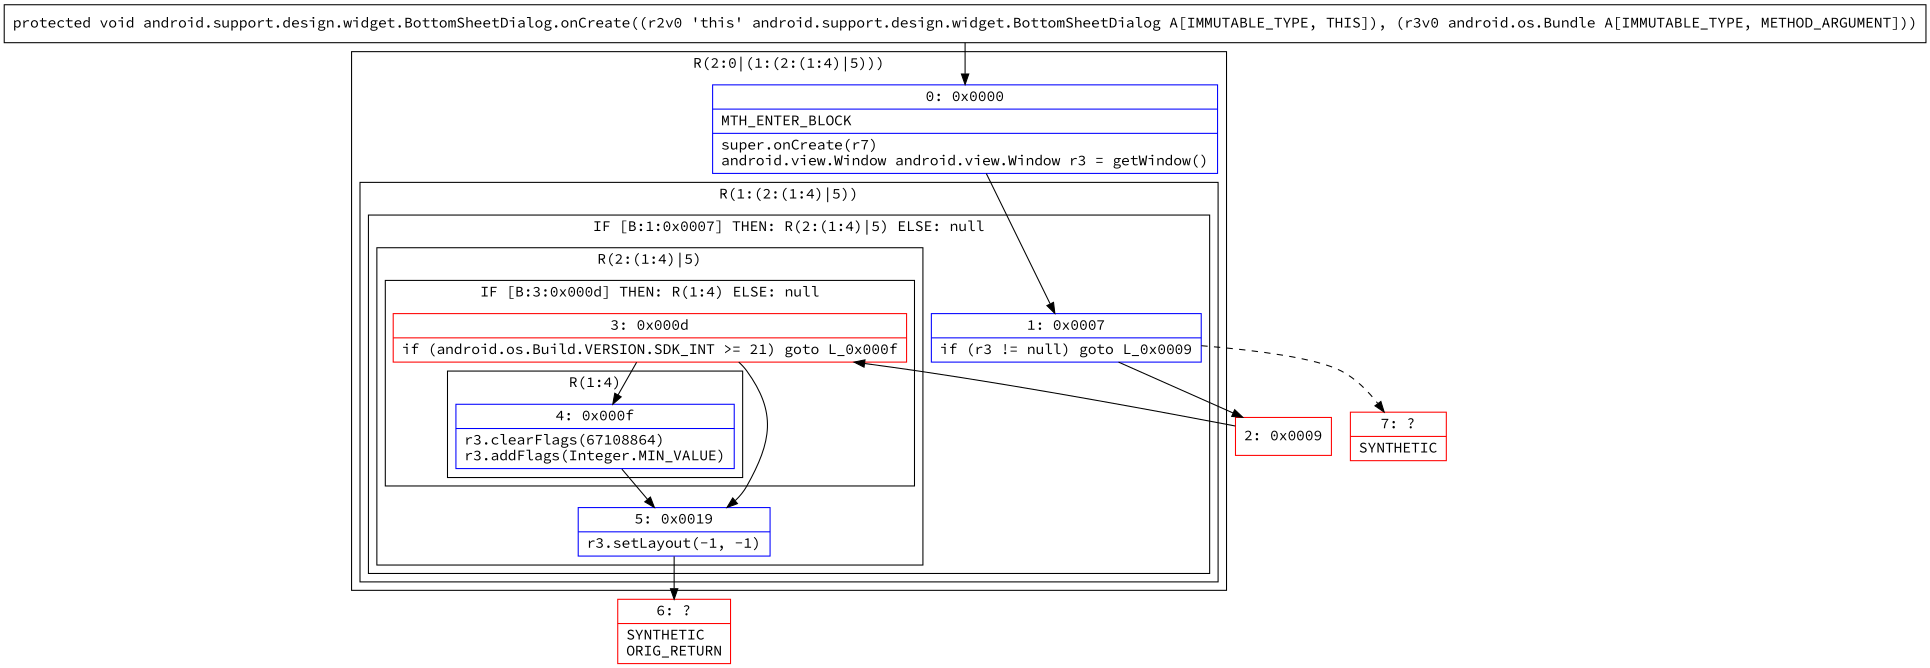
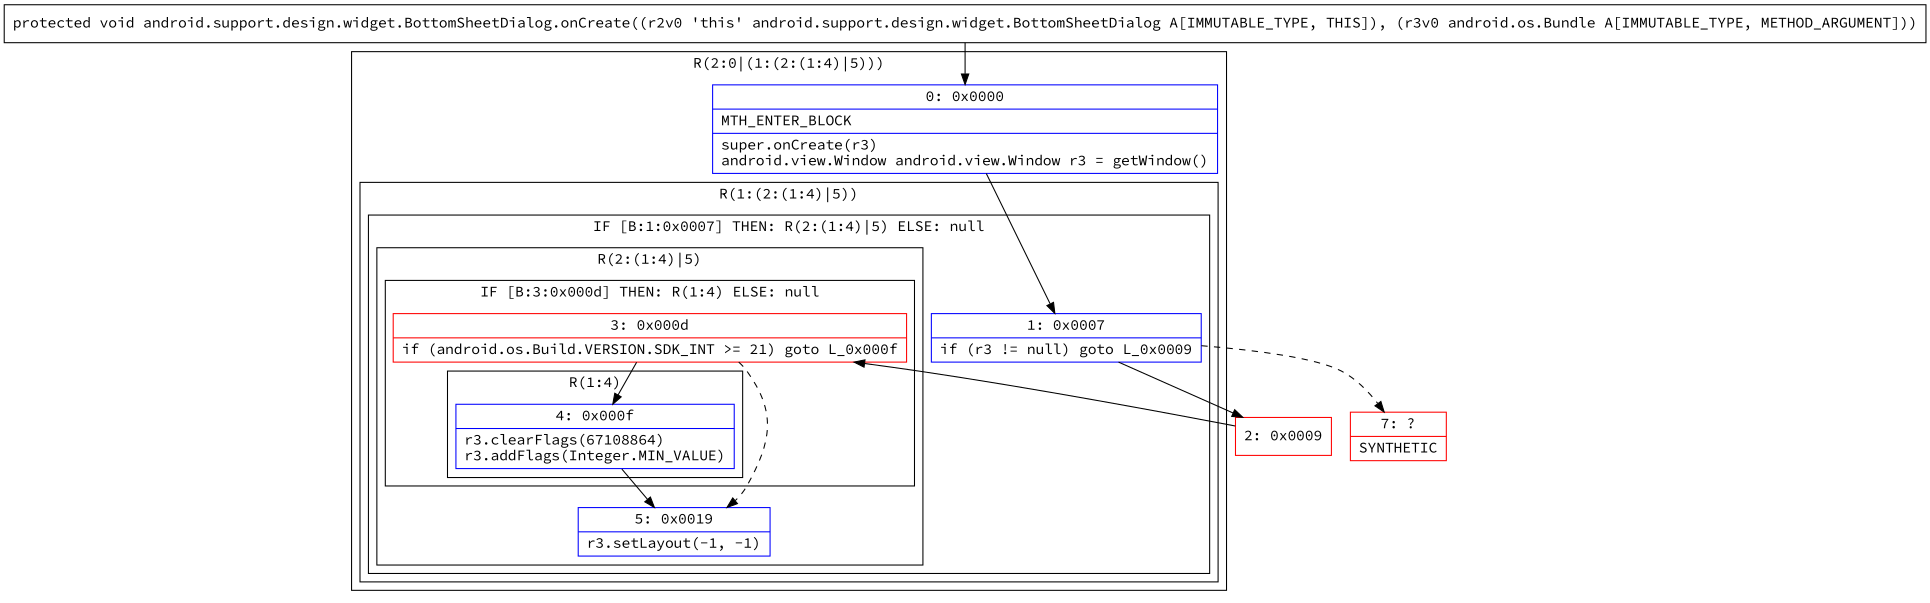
(800, 145) -> (800, 145)
(767, 432) -> (767, 432)
(674, 631) -> none
